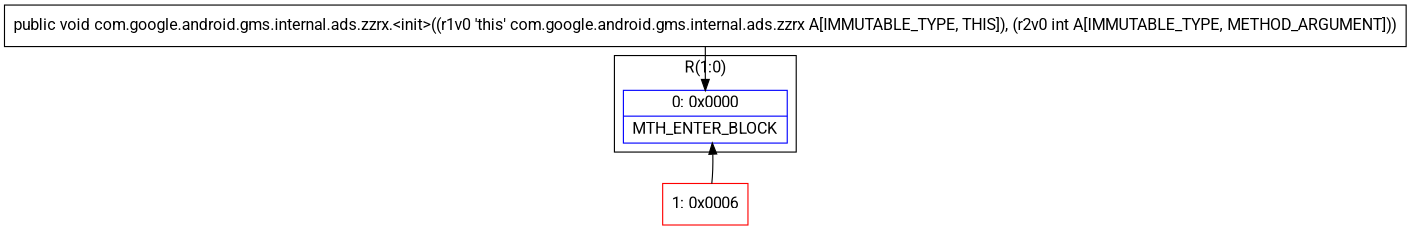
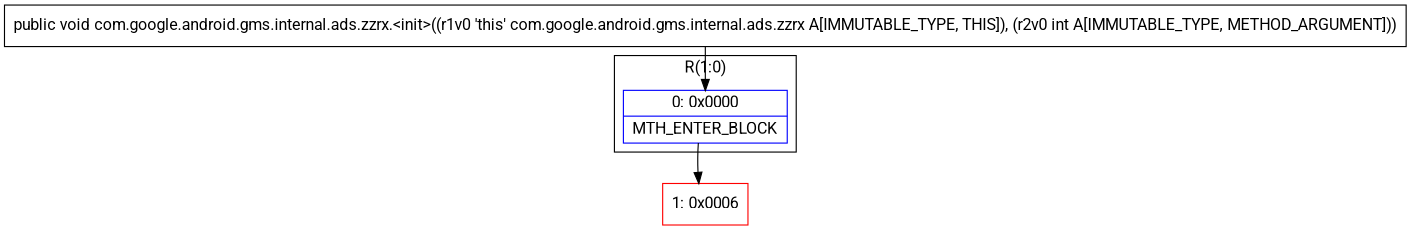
(713, 169) -> (698, 159)
